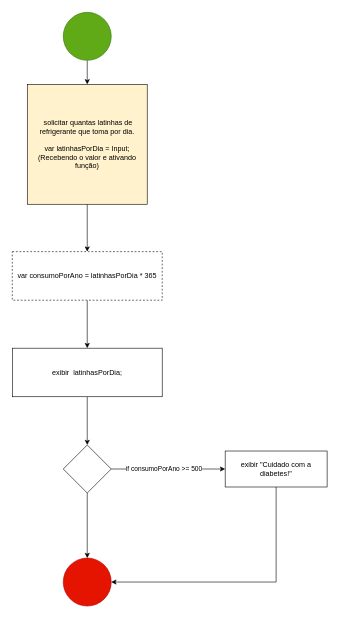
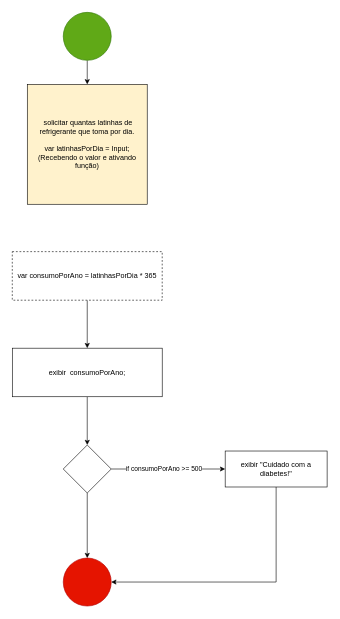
(87, 246) -> none
(87, 373) -> (87, 373)
